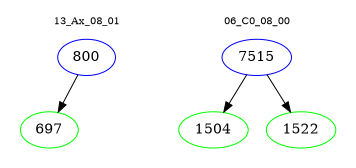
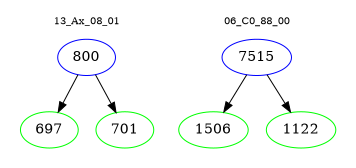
(257, 22) -> (257, 22)
none -> (125, 130)
(213, 130) -> (213, 130)
(301, 130) -> (301, 130)
